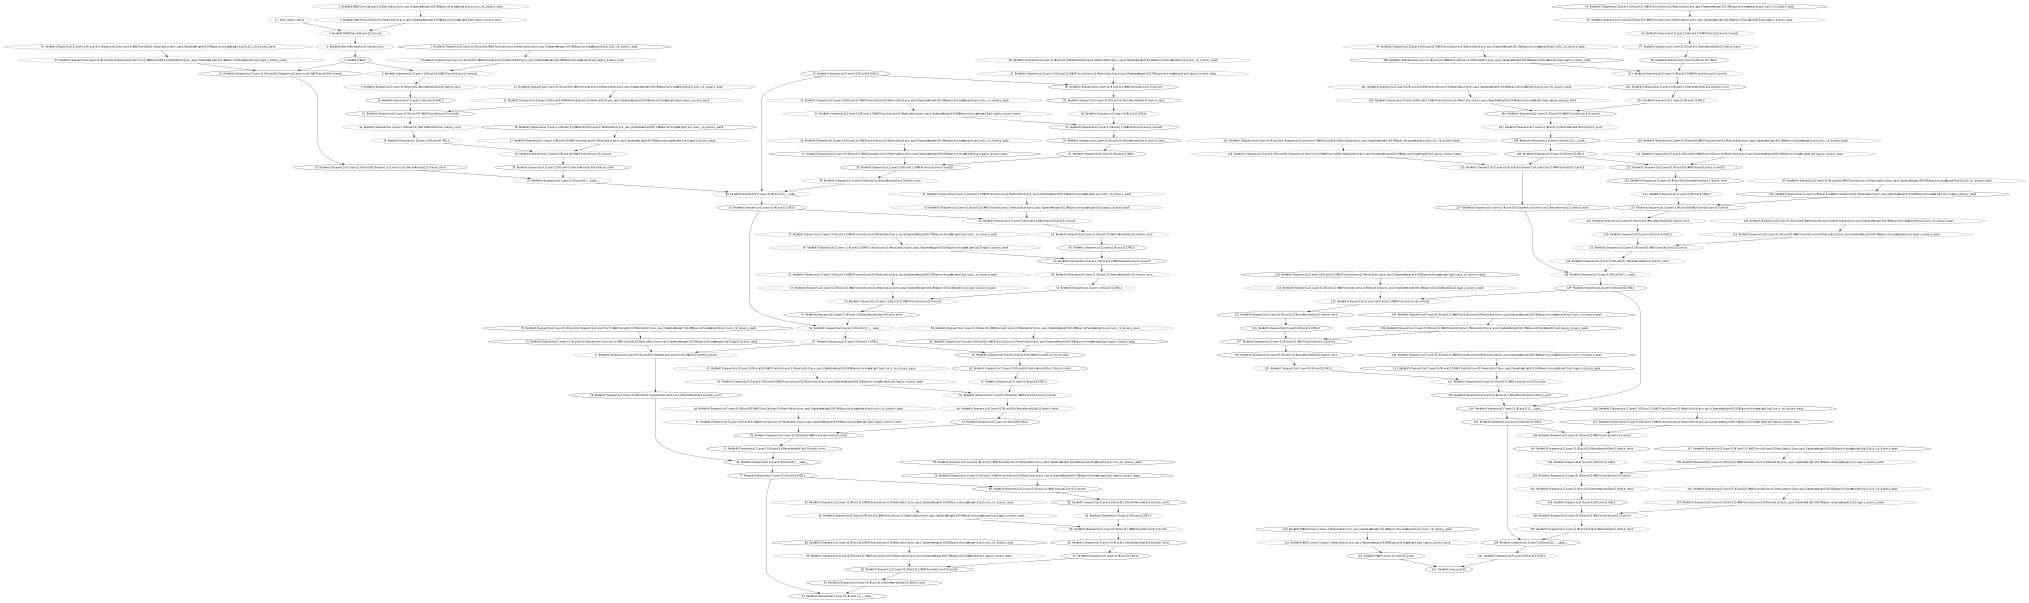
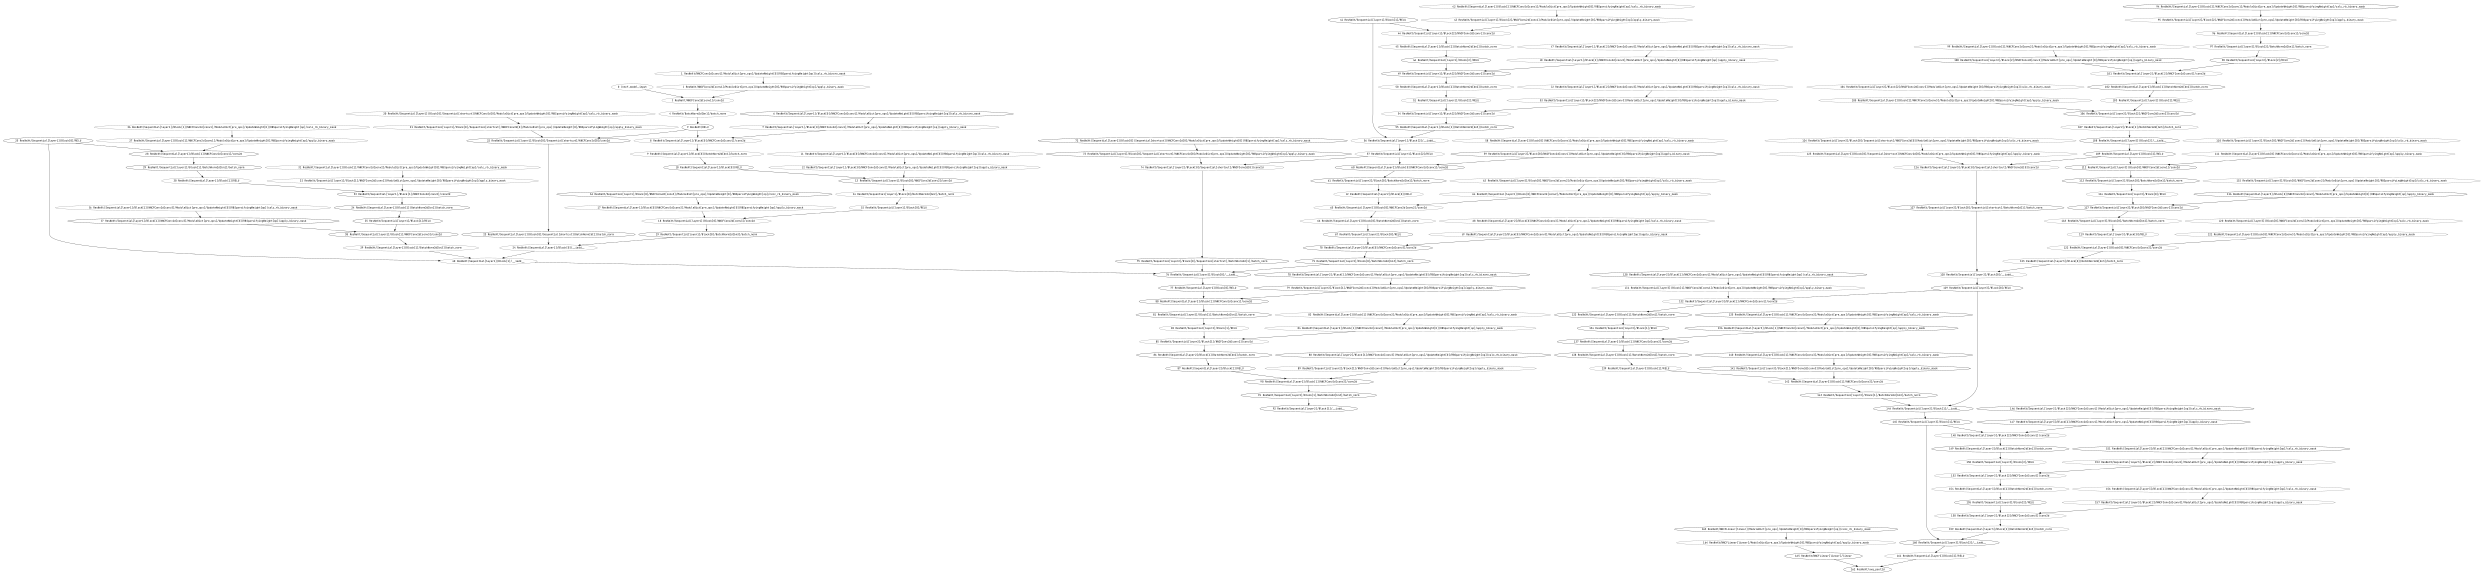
(762, 200) -> (844, 268)
(766, 554) -> none
